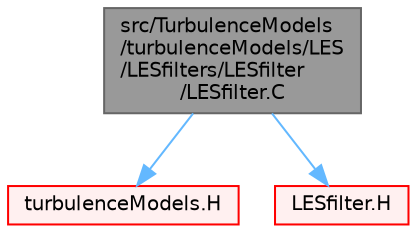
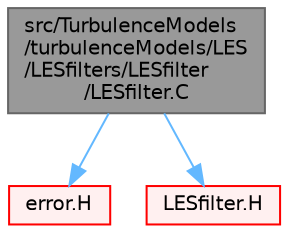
(123, 205) -> (60, 205)
